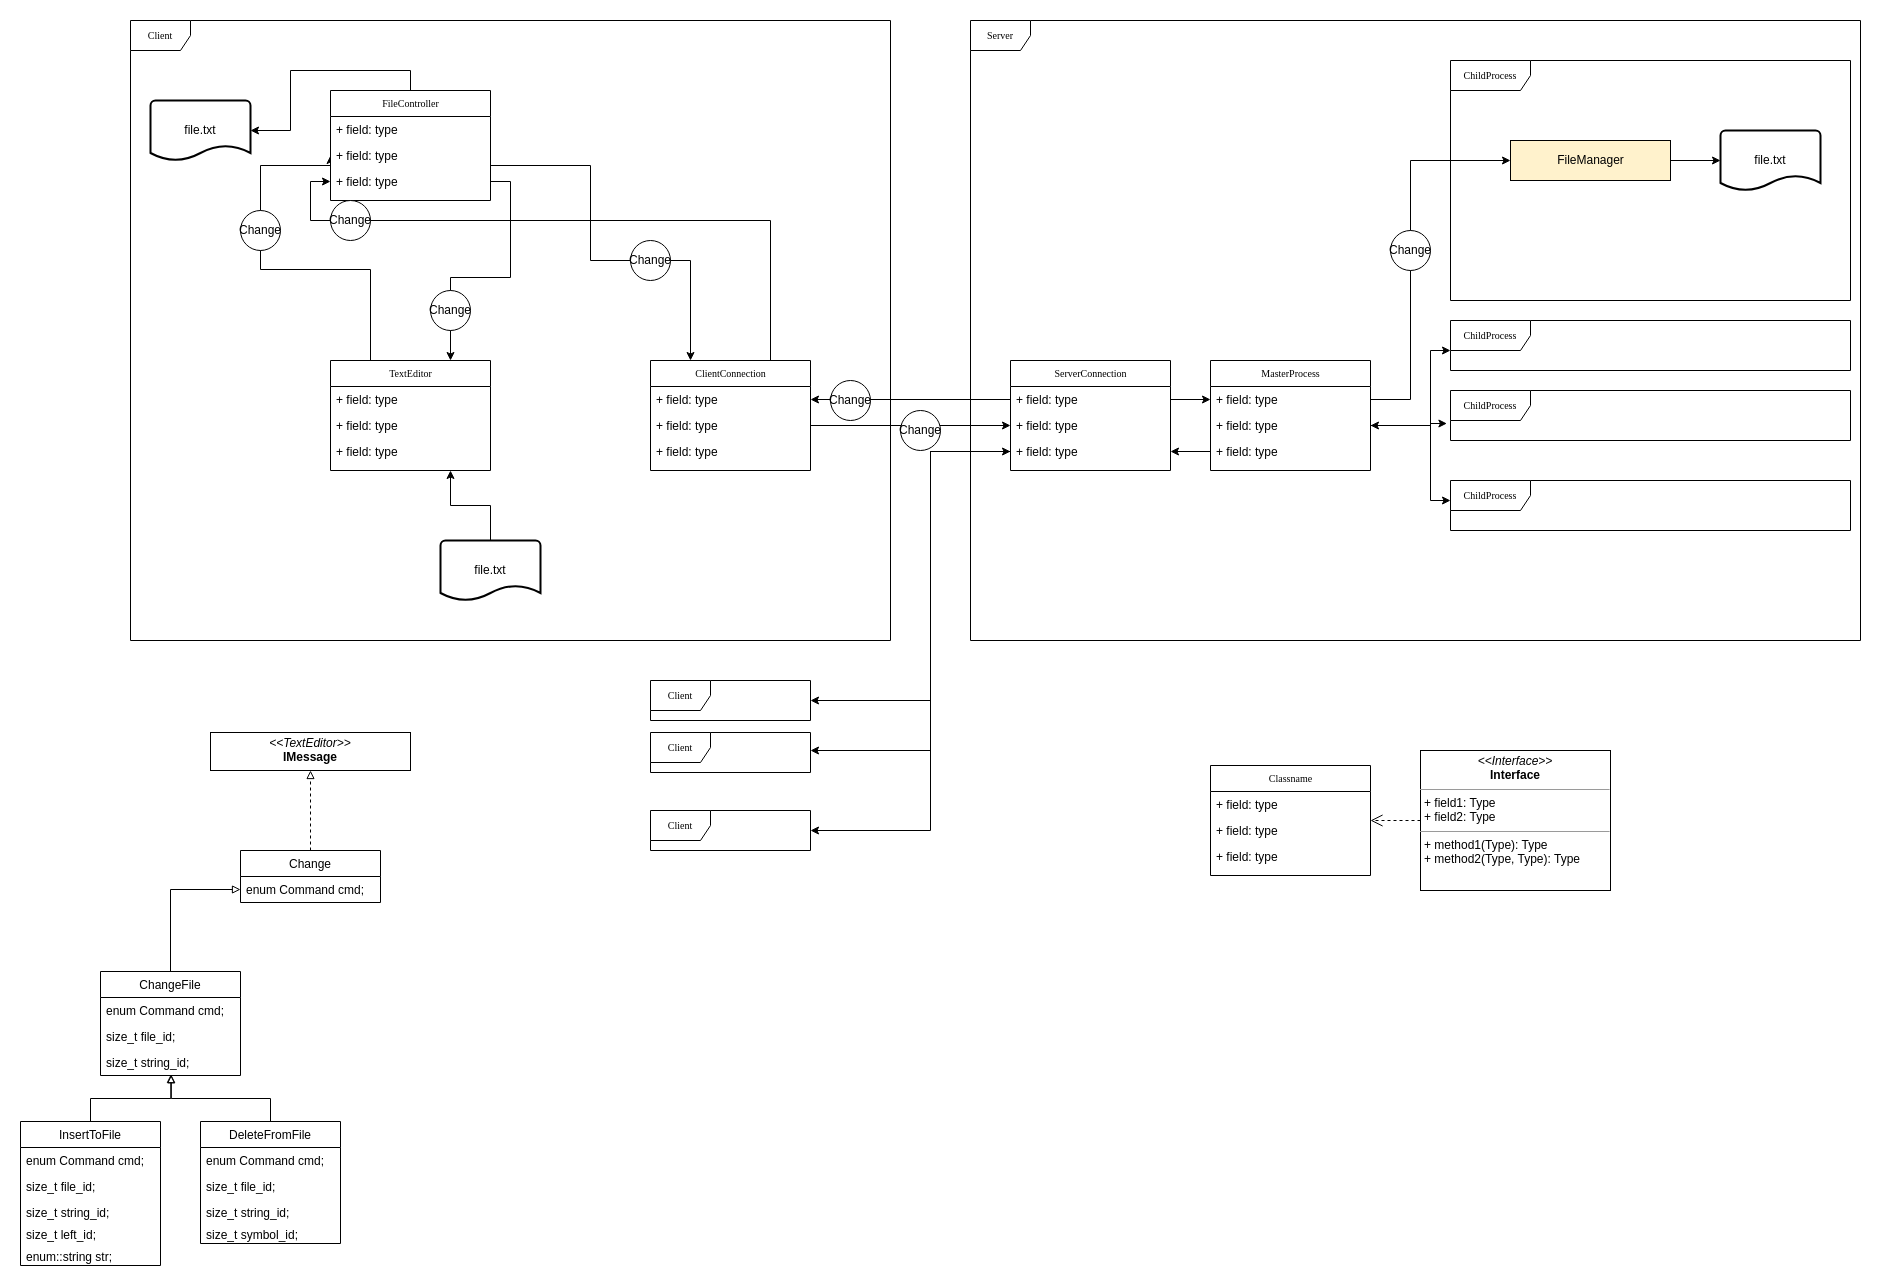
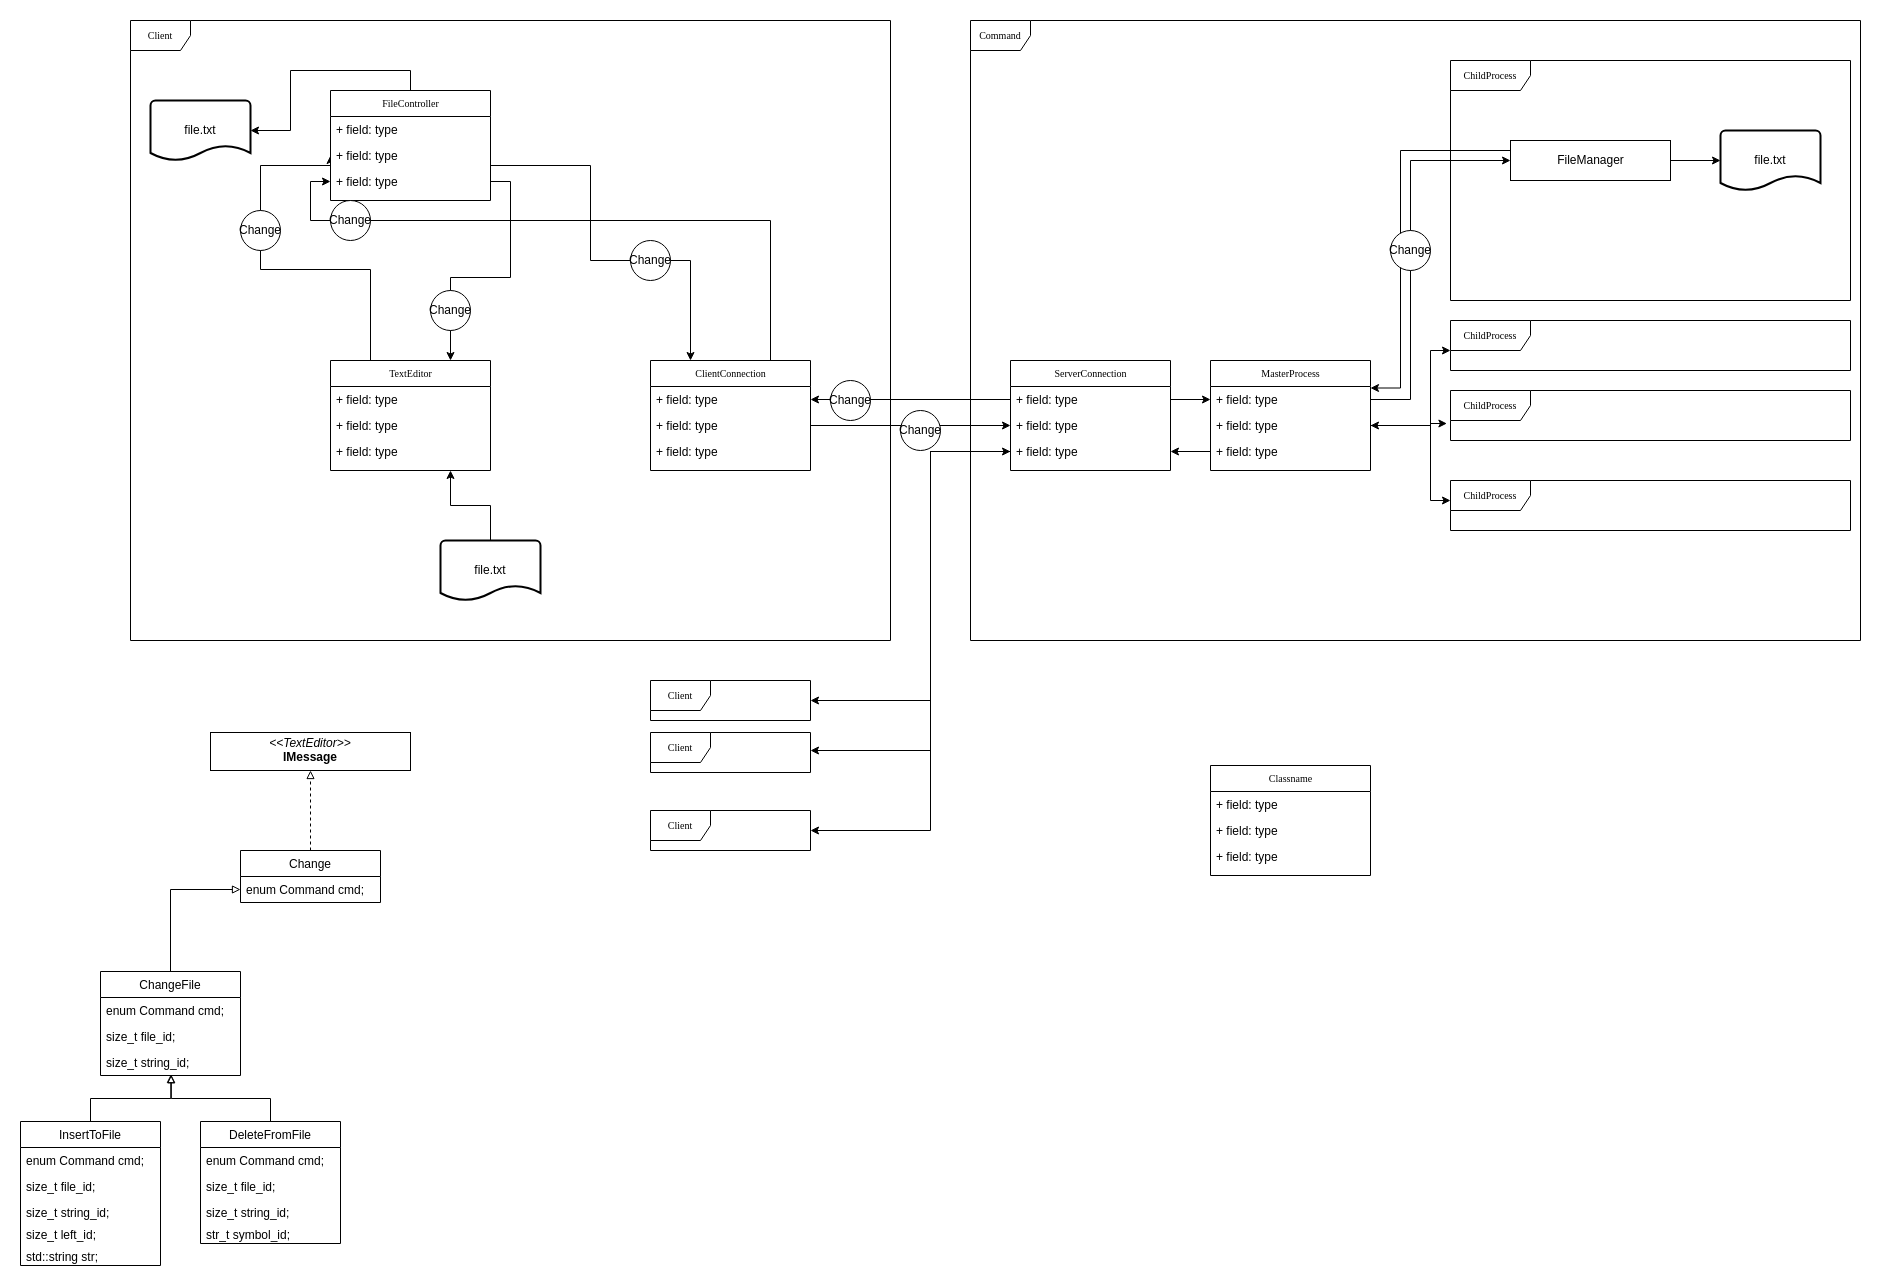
(1001, 36) -> (1001, 36)
none -> (1415, 151)
(1591, 161) -> (1591, 161)
(1397, 821) -> none
(1516, 821) -> none
(255, 1235) -> (254, 1235)
(75, 1257) -> (72, 1257)
